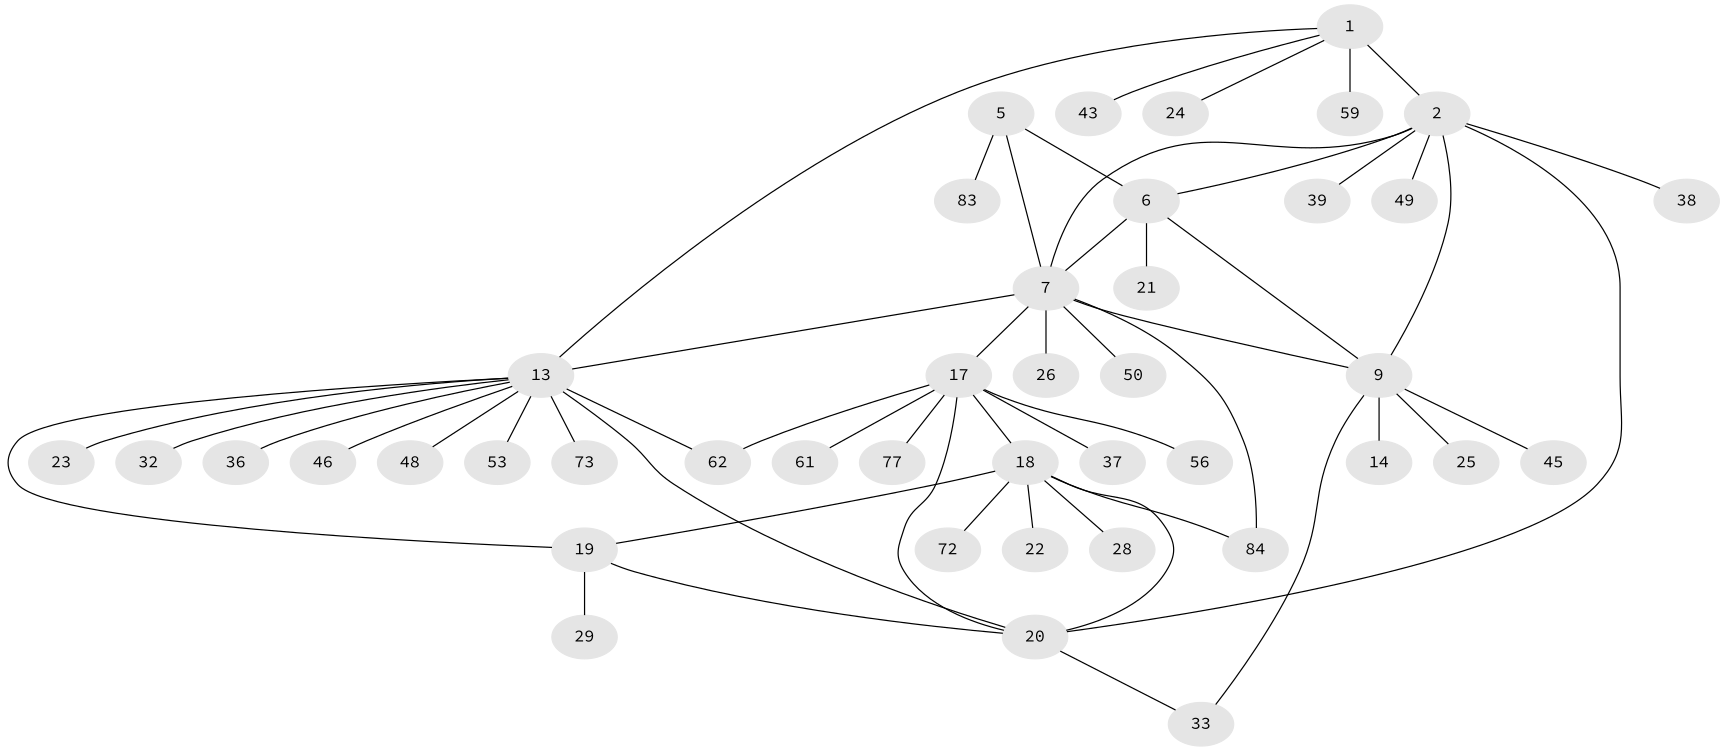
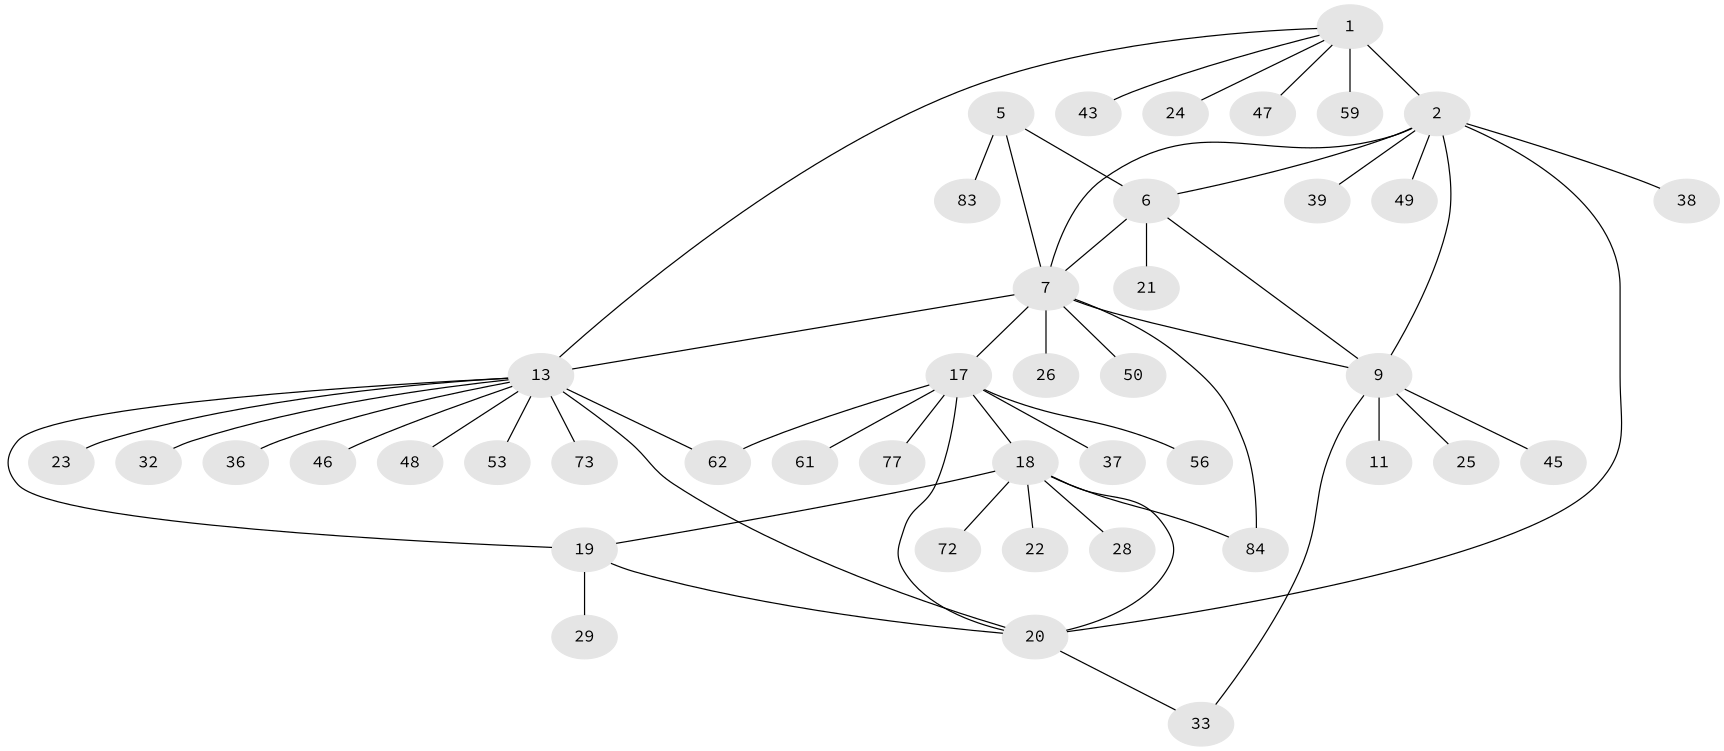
none -> (1263, 114)
(1379, 463) -> (1379, 463)
